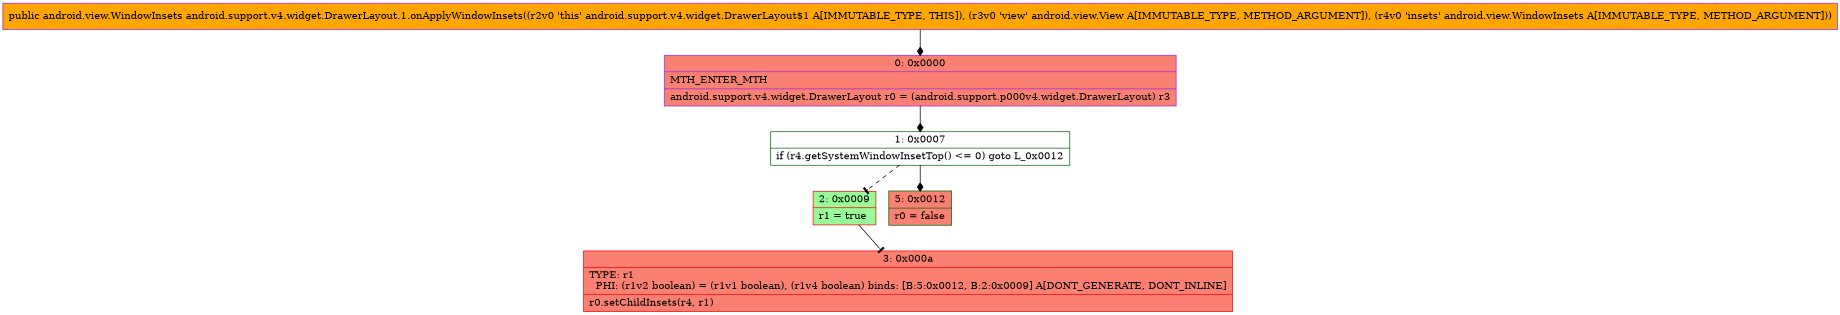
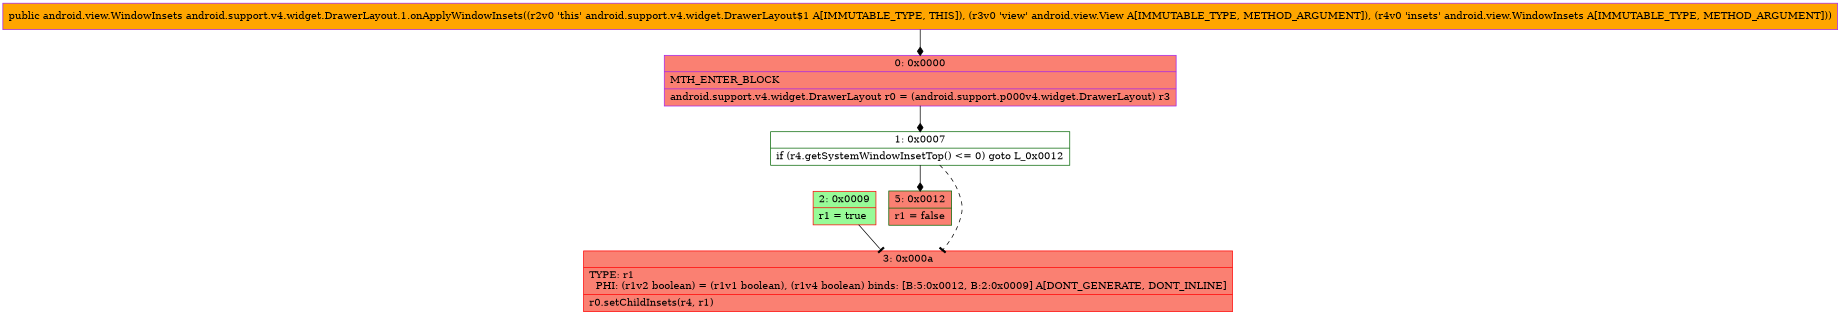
(719, 80) -> (725, 80)
(884, 177) -> (962, 206)
(920, 216) -> (920, 216)
